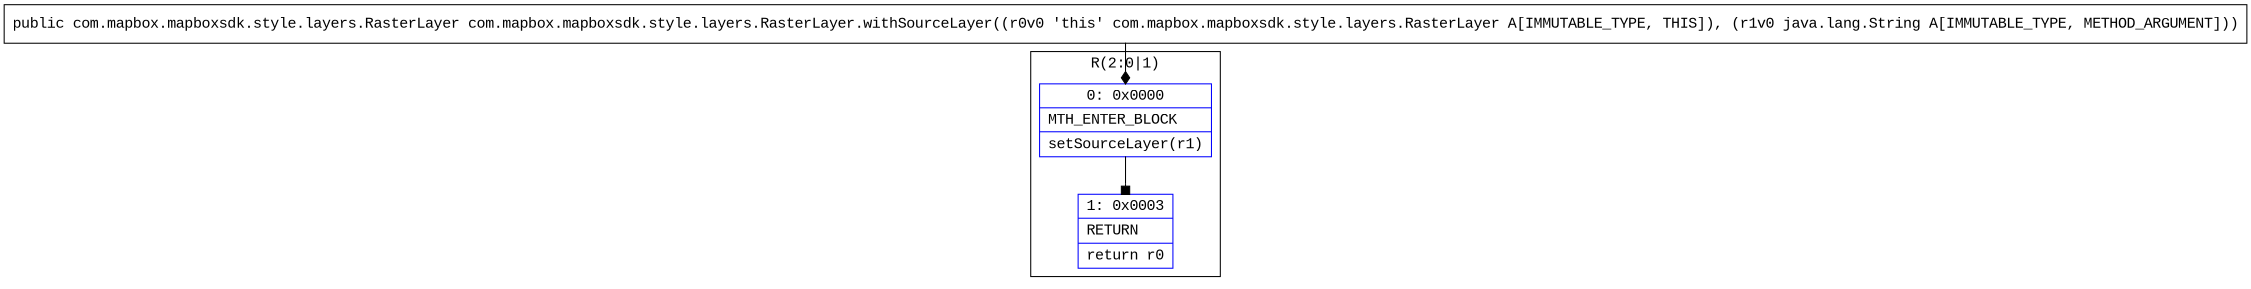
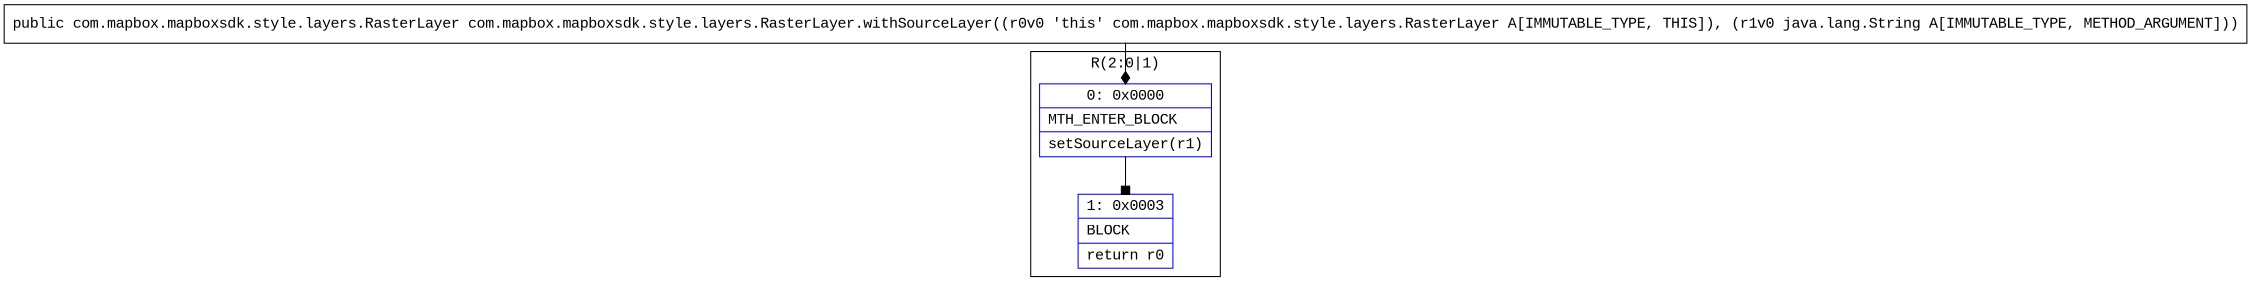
(1112, 230) -> (1108, 230)
